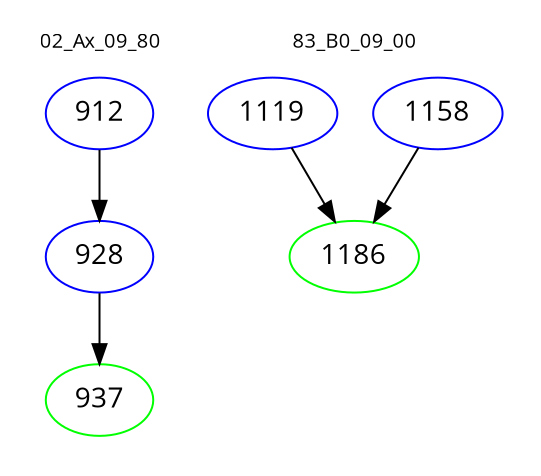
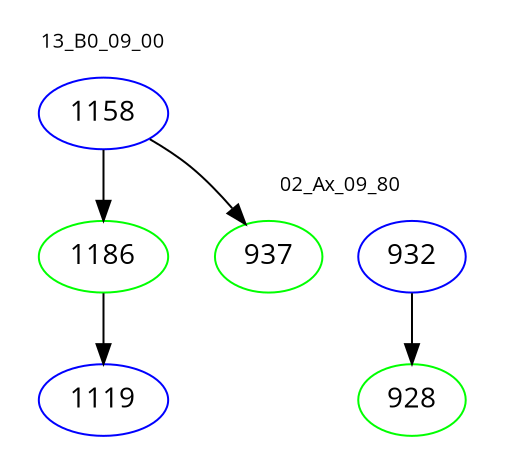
(355, 43) -> (103, 43)
(100, 113) -> (412, 257)
(308, 176) -> (103, 319)
(100, 257) -> (412, 400)
(100, 319) -> (212, 186)
